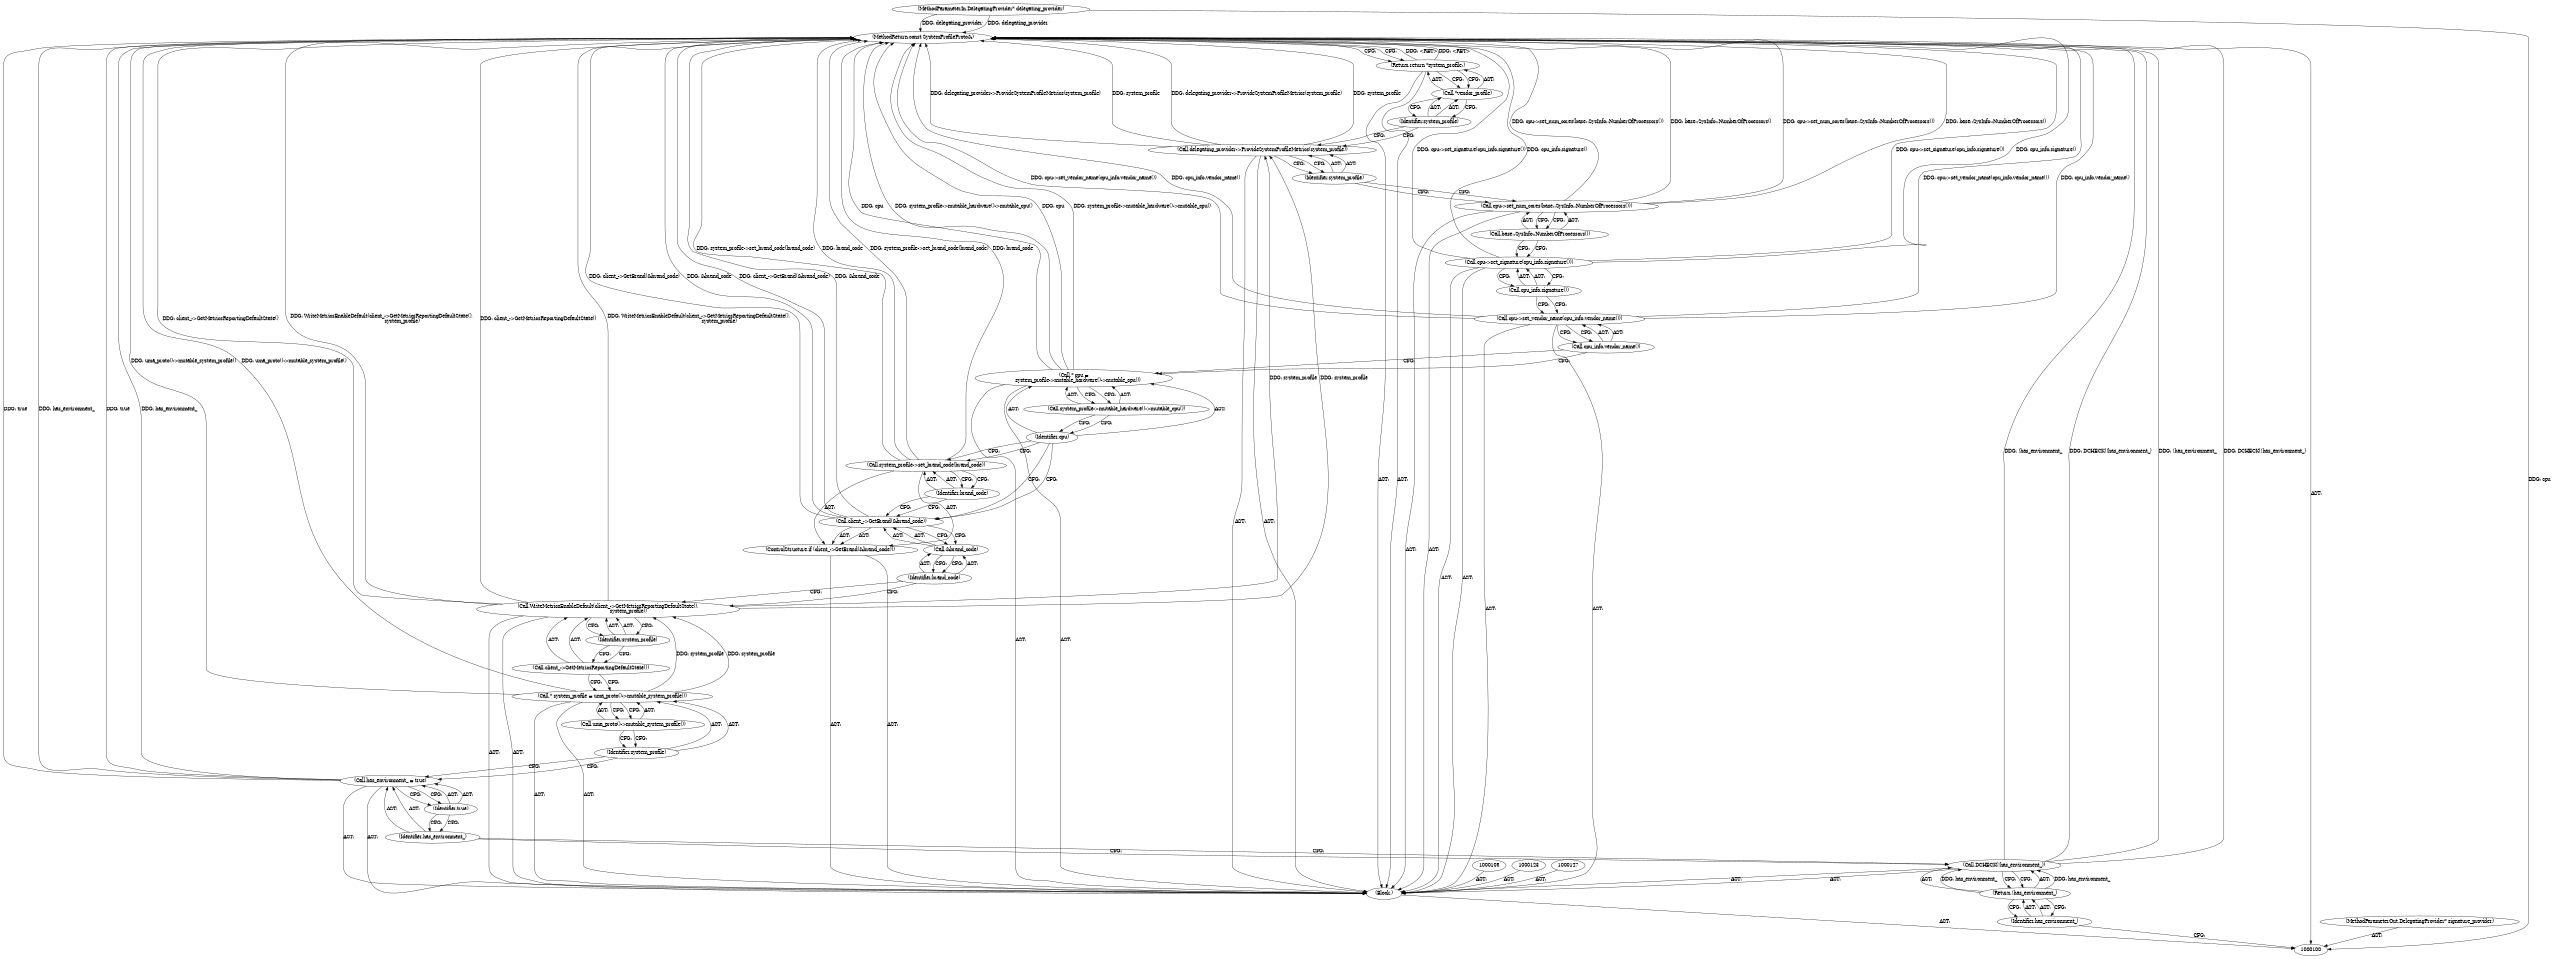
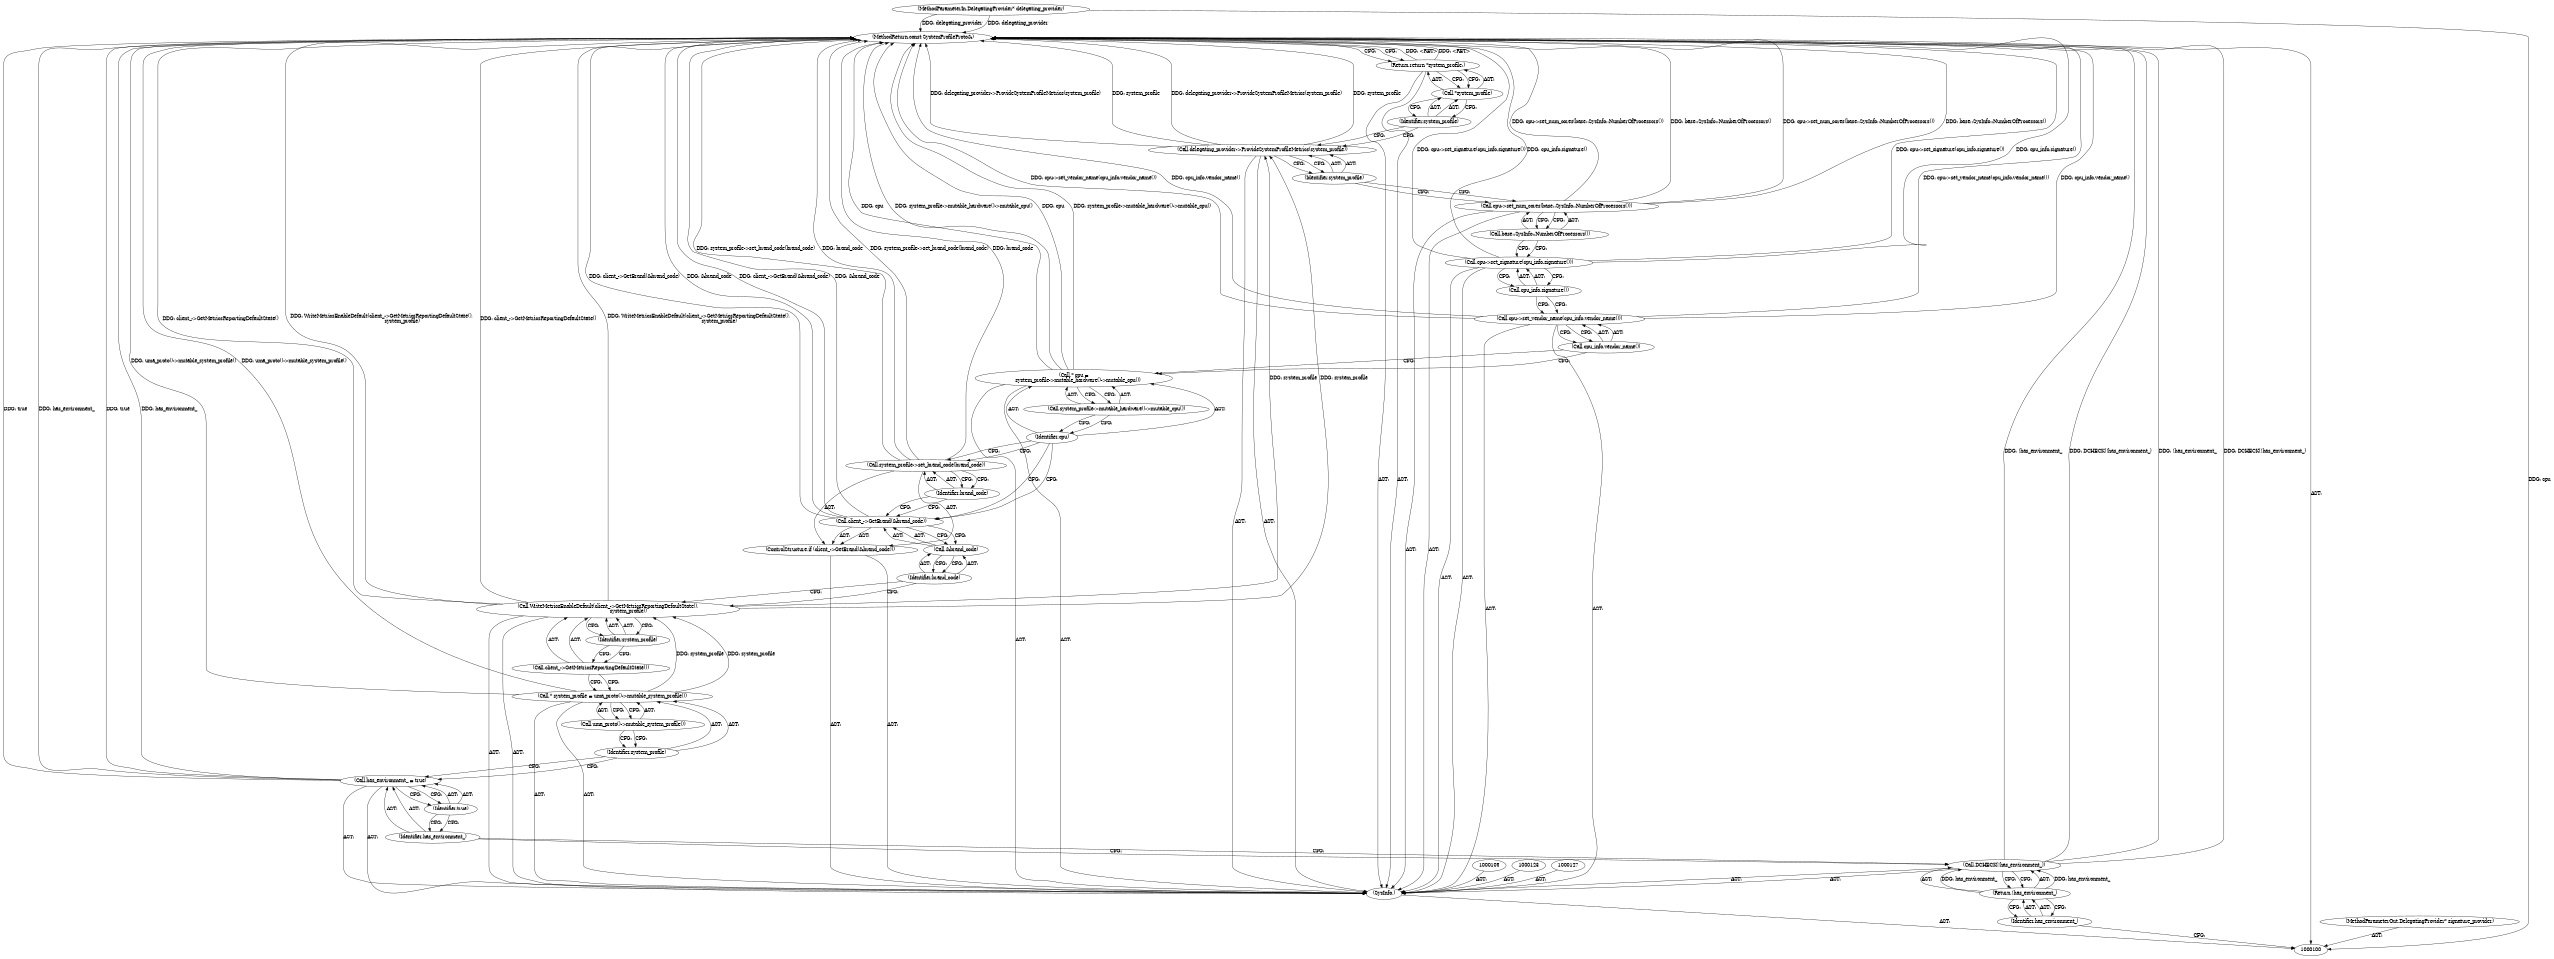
(1467, 94) -> (1467, 94)
(1384, 894) -> (1384, 894)
